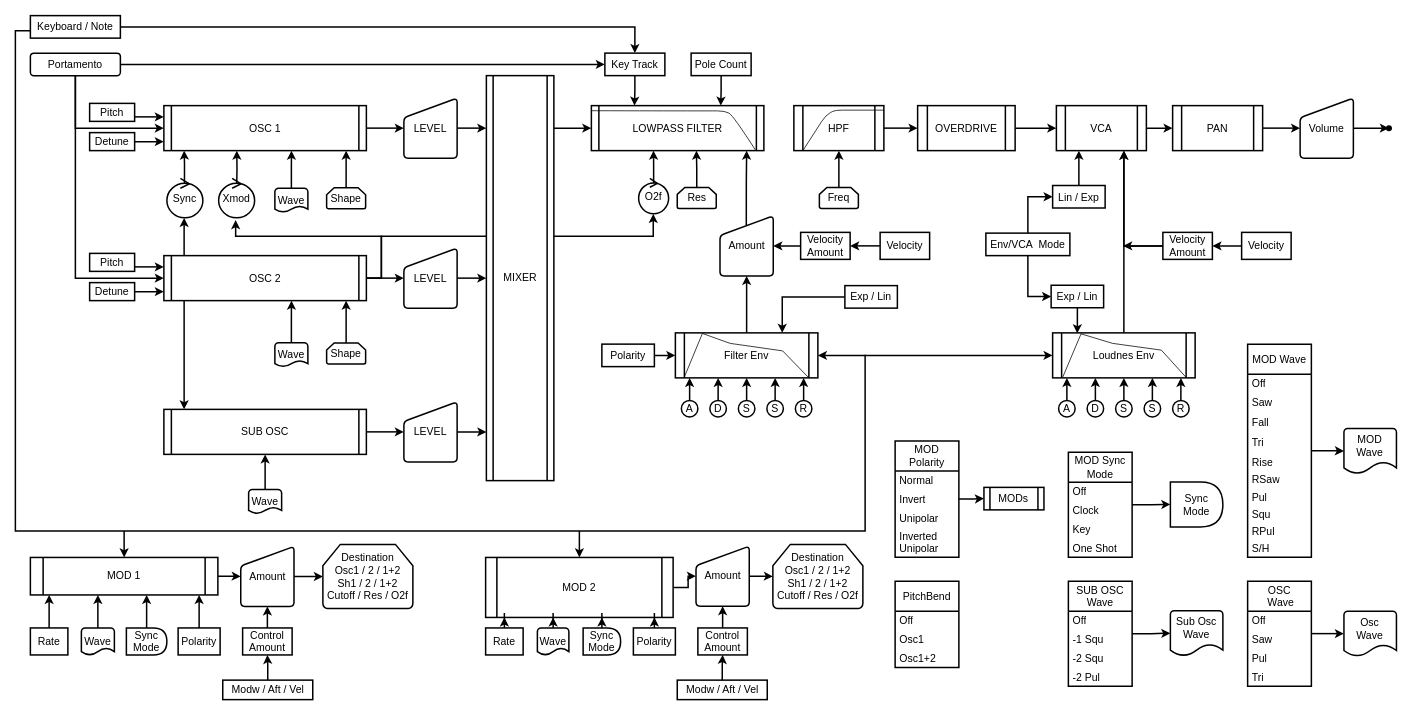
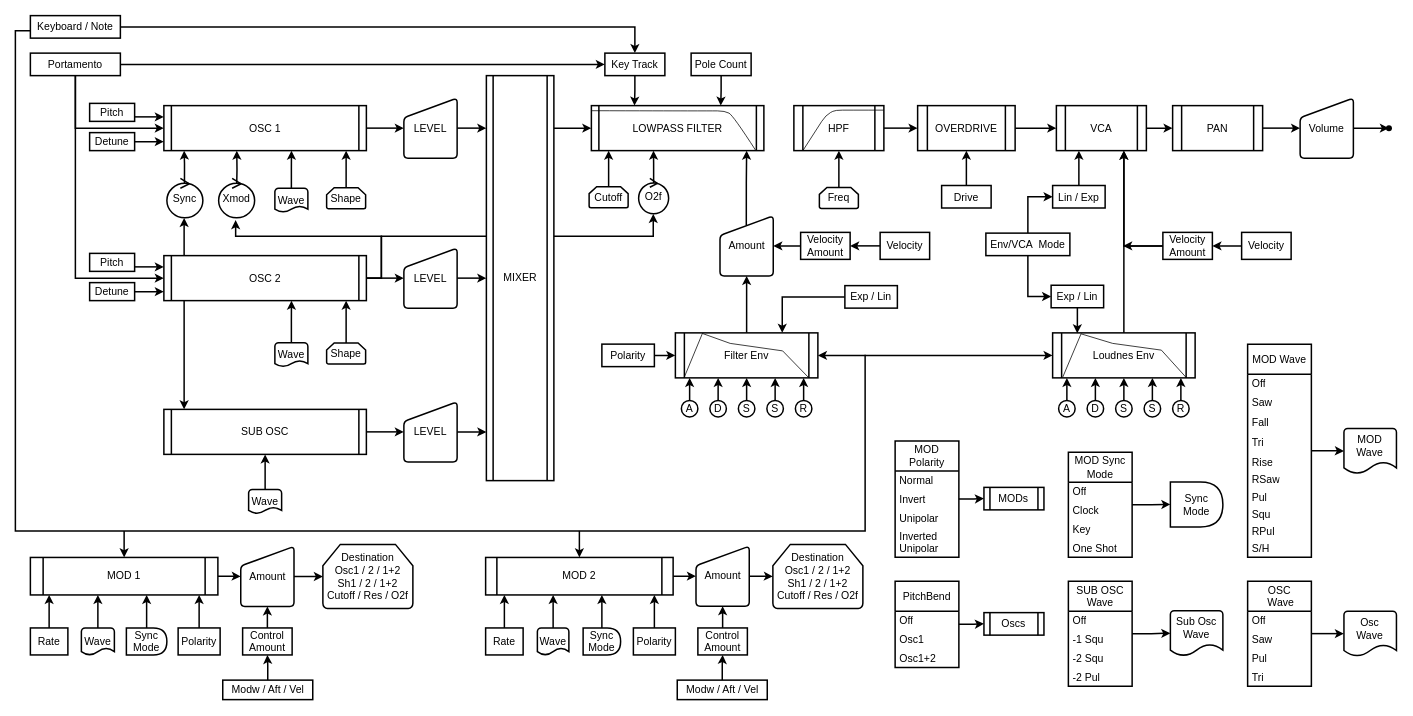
(75, 64) -> (75, 64)
none -> (966, 171)
none -> (609, 172)
(697, 172) -> none
none -> (609, 197)
none -> (966, 197)
(697, 198) -> none
(579, 587) -> (579, 576)
none -> (968, 624)
none -> (1014, 624)
